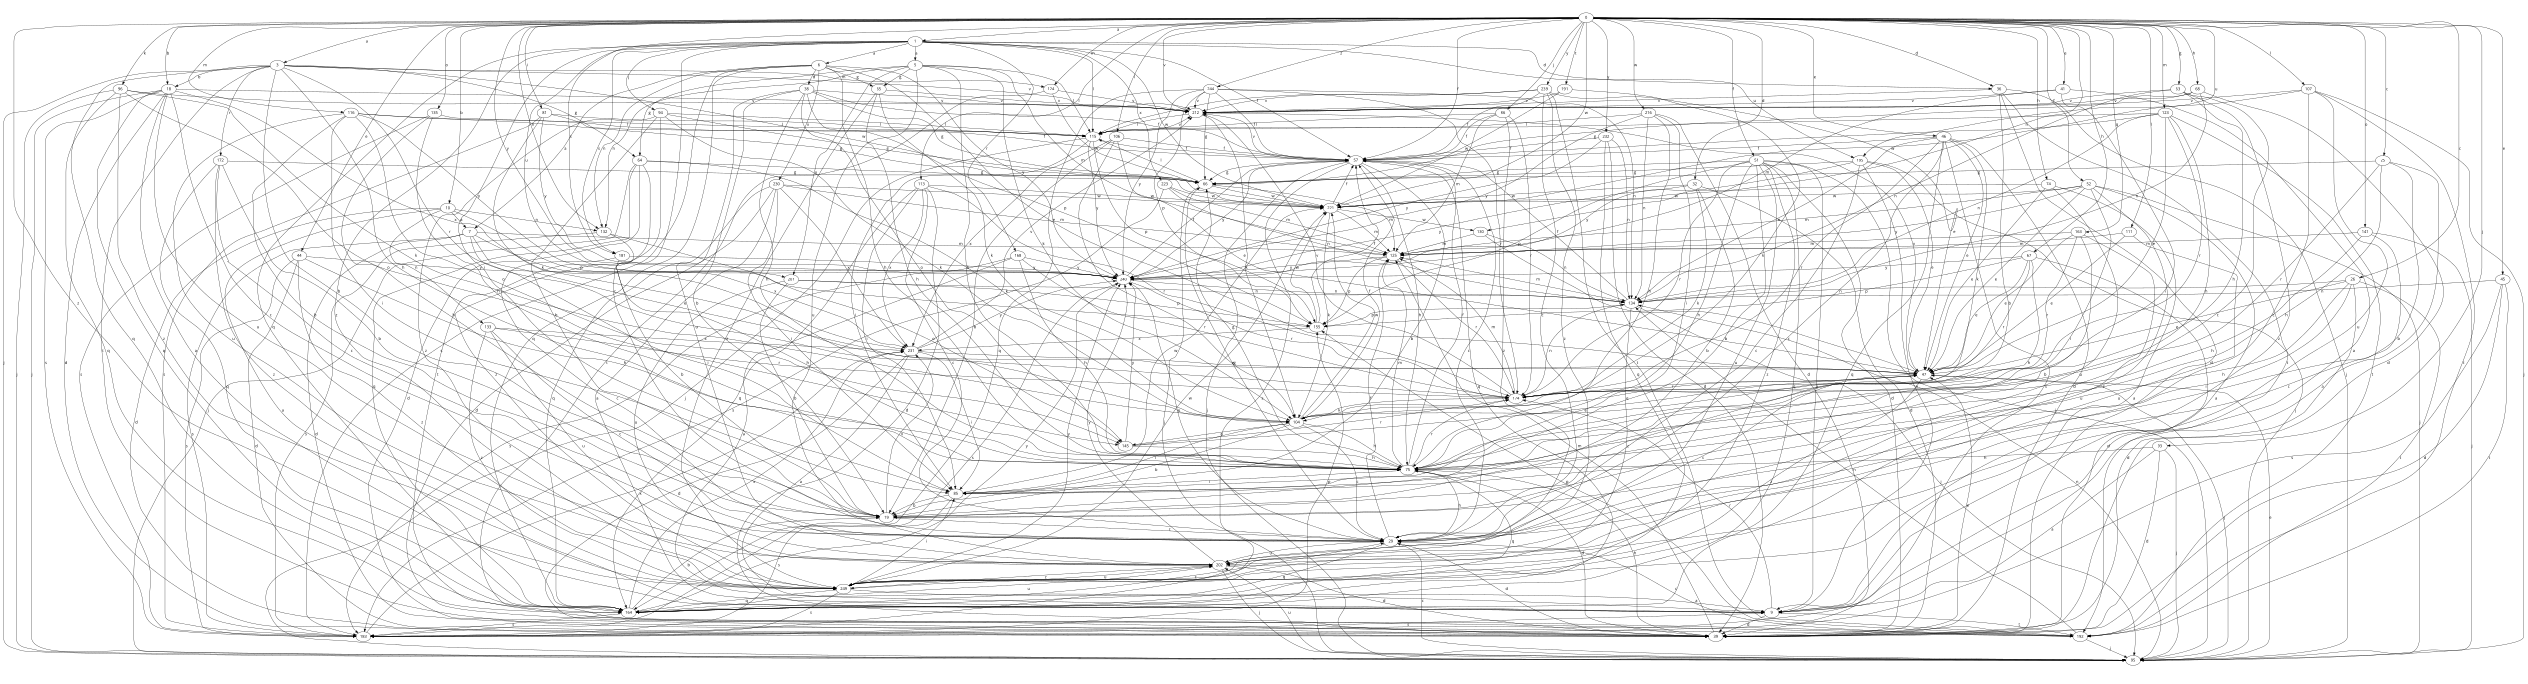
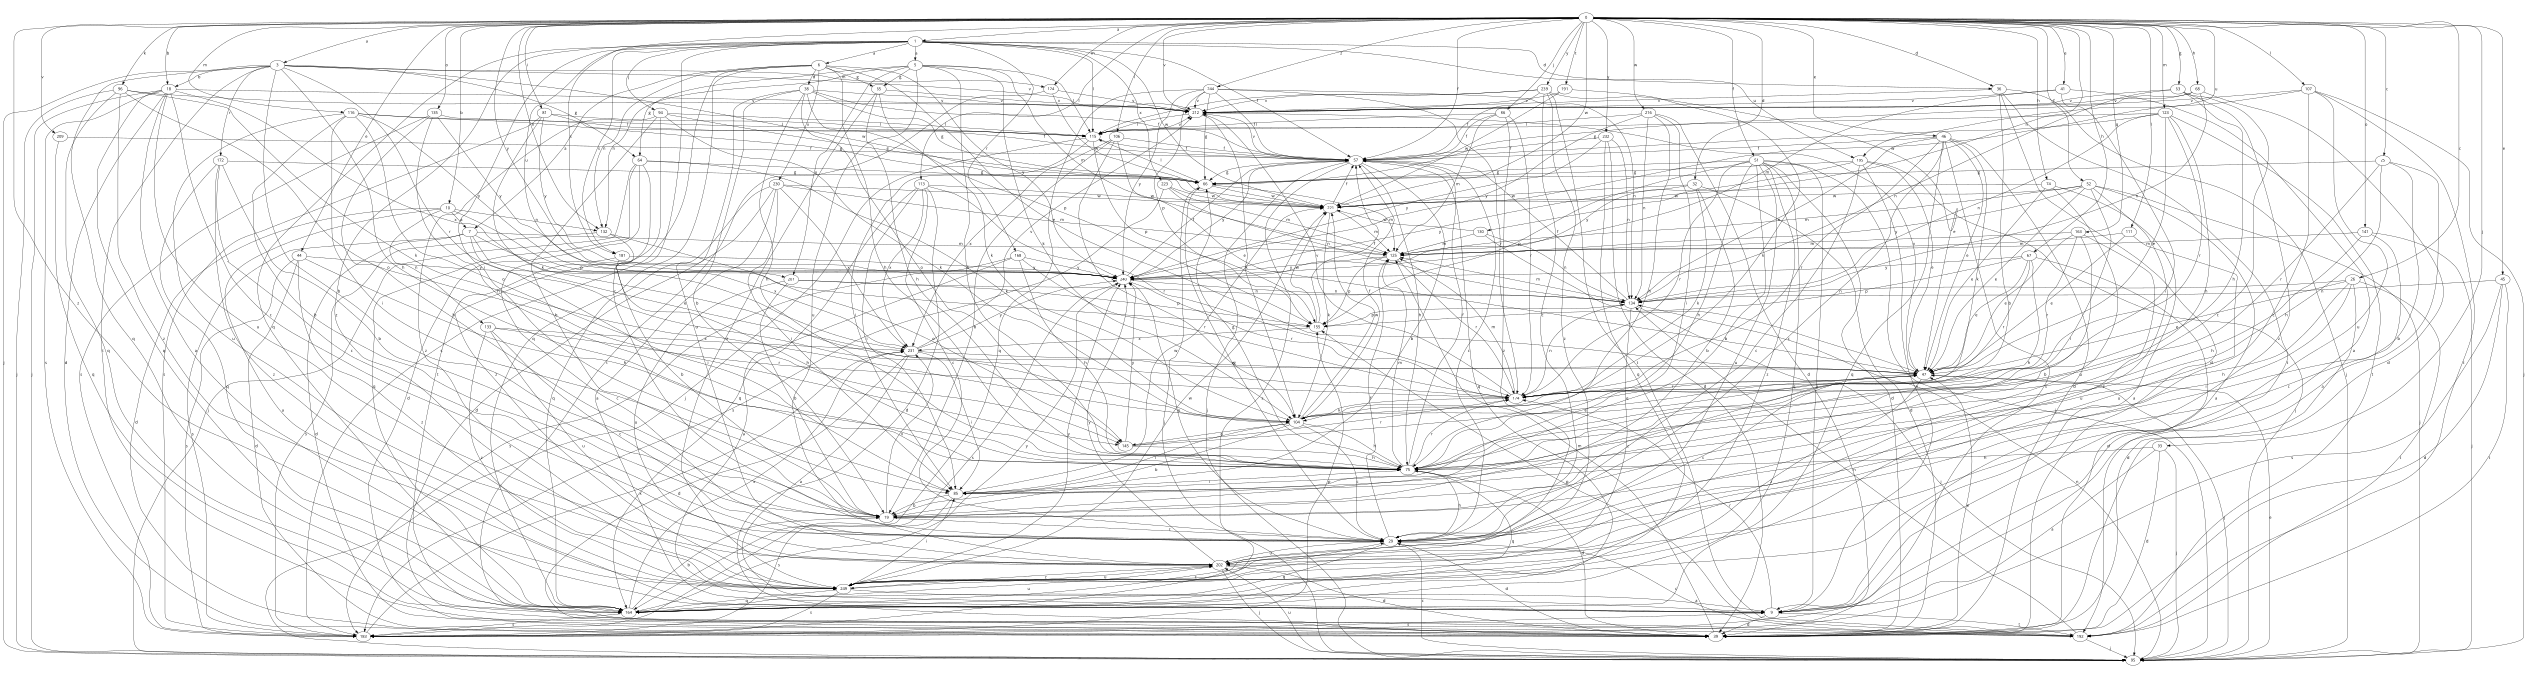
none -> (60, 137)
(1096, 210) -> (670, 269)
(1404, 219) -> (1406, 225)
(1609, 519) -> none
